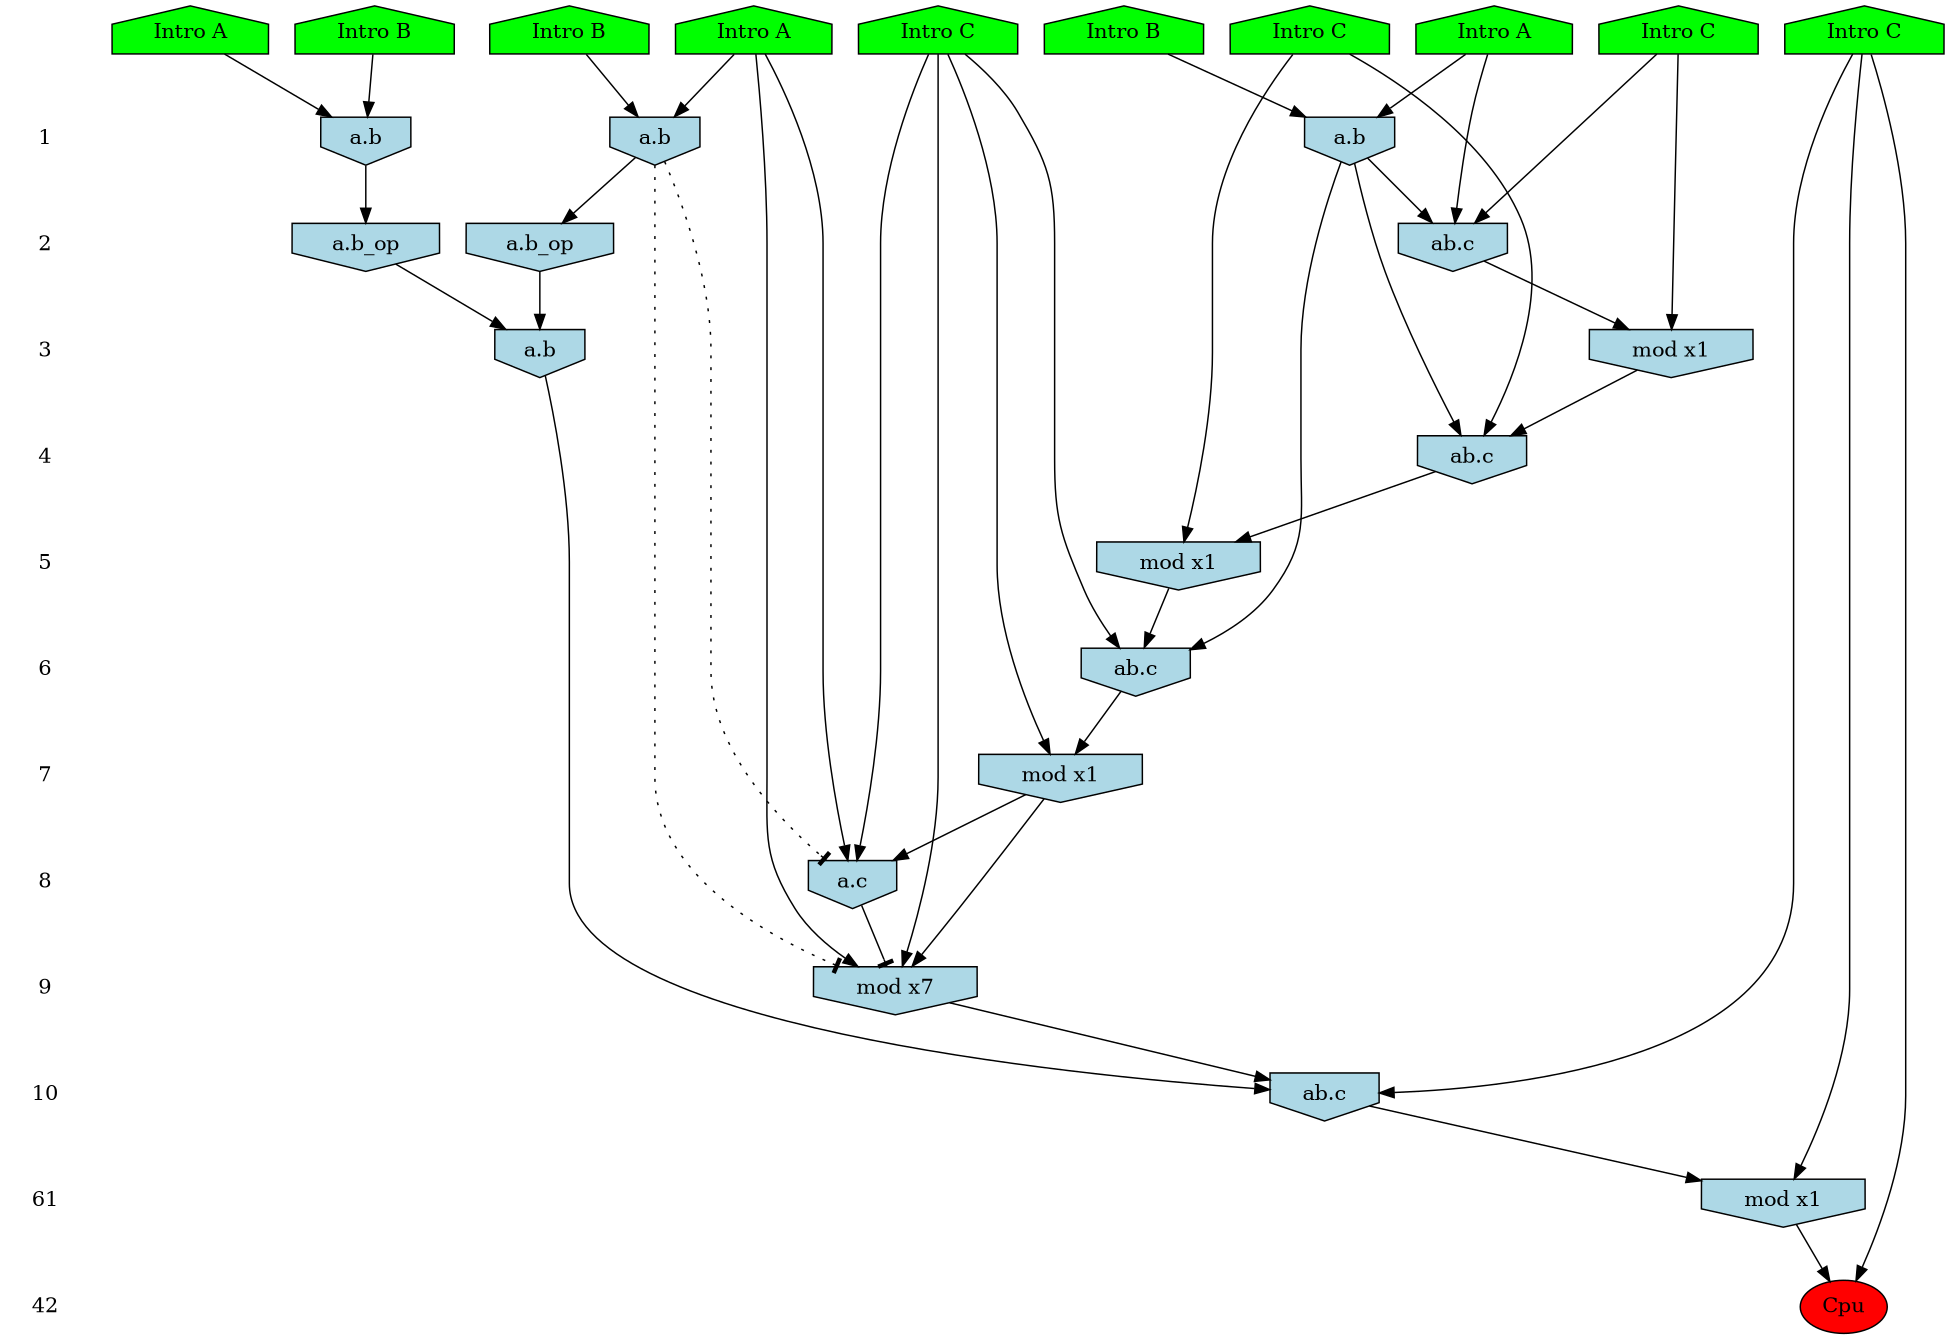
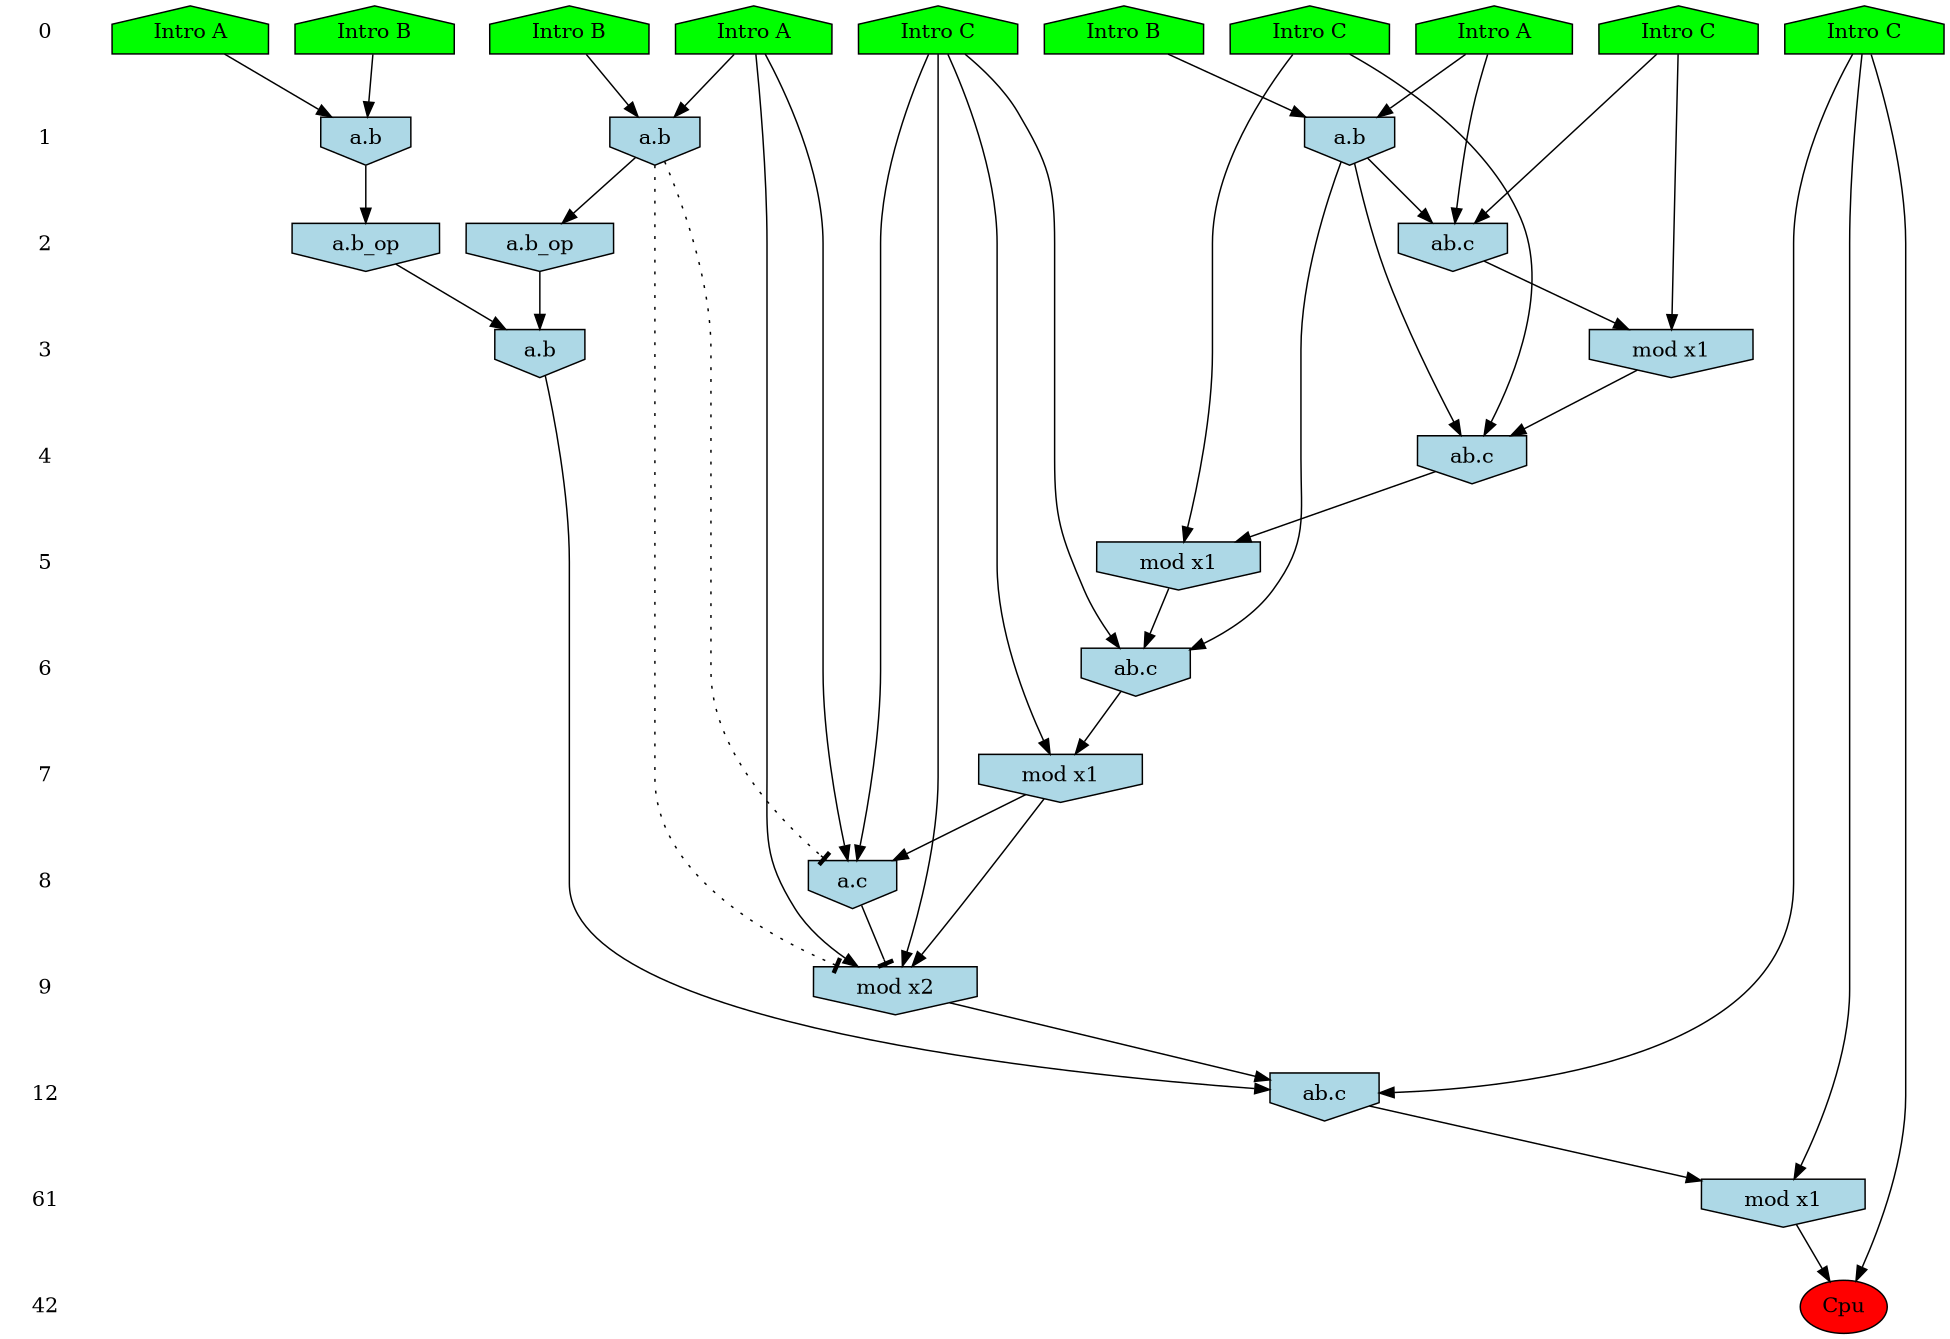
none -> (46, 32)
(895, 988) -> (895, 988)
(46, 1094) -> (46, 1094)
